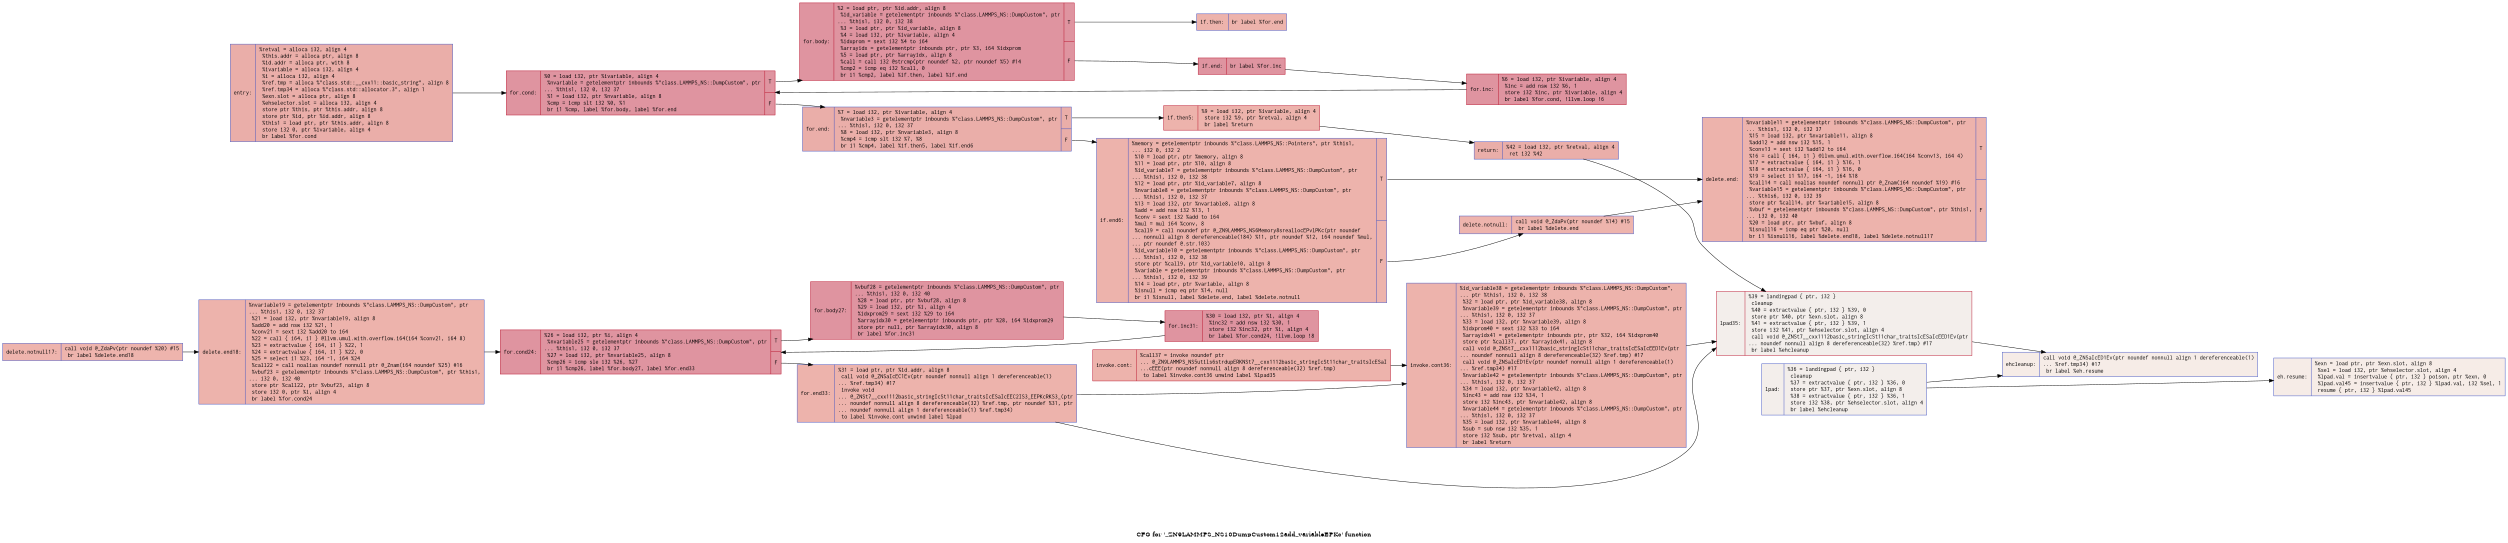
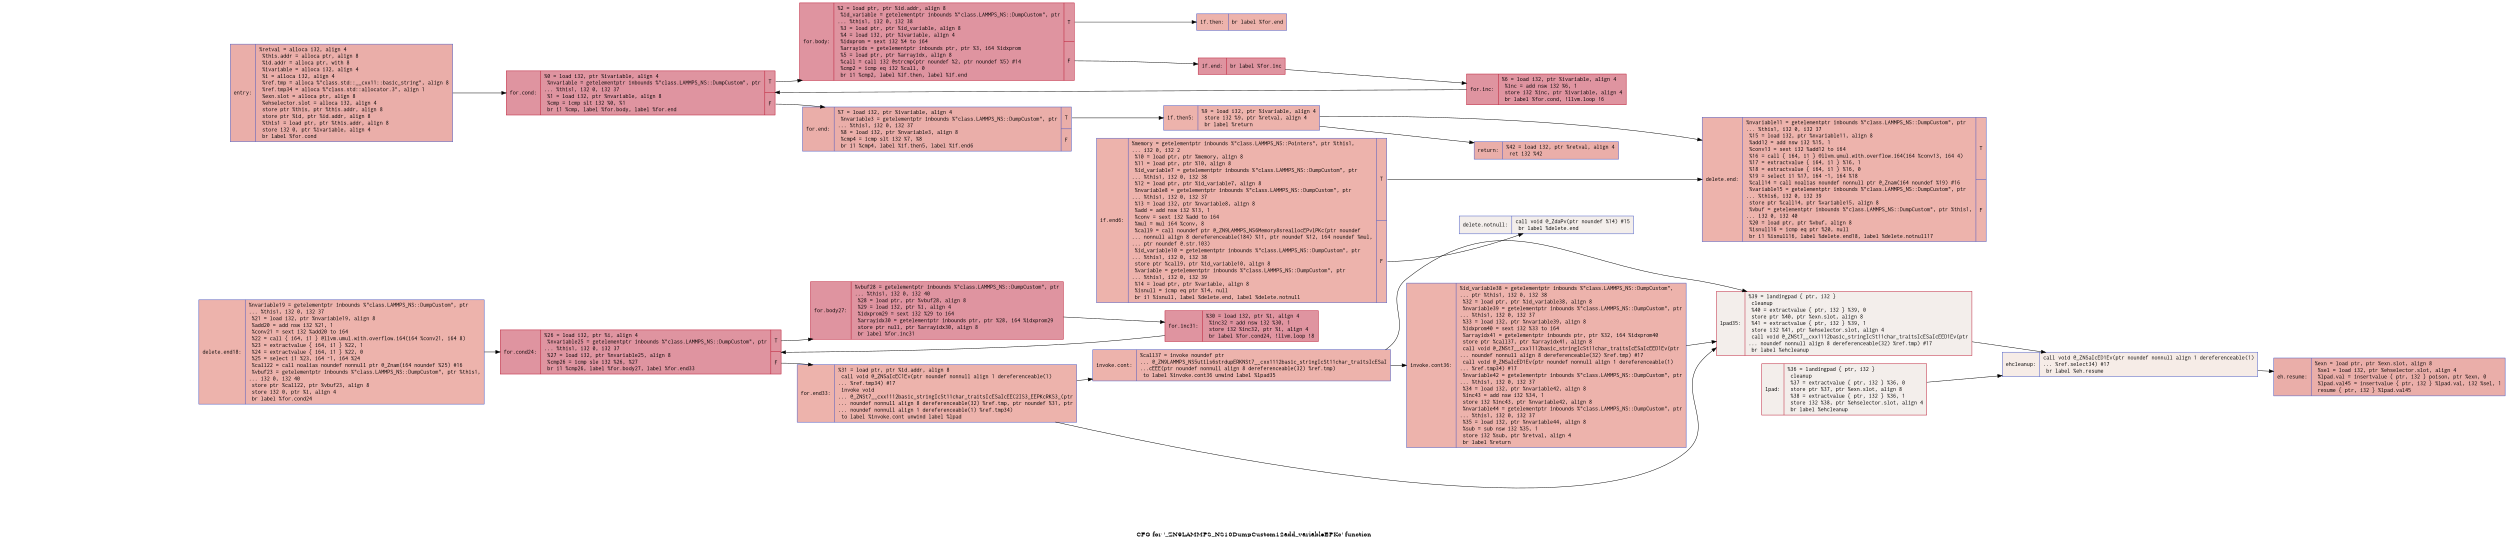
(1242, 118) -> (1242, 118)
(1082, 141) -> none
(1651, 209) -> (1509, 120)
(1684, 210) -> (1533, 243)
(1546, 225) -> (1546, 225)
(93, 352) -> none
(2072, 364) -> (2076, 364)
(1242, 365) -> (1242, 365)
(2389, 377) -> (2389, 377)
(2098, 385) -> (2263, 371)
(1844, 389) -> (1844, 389)
(1239, 392) -> (1083, 380)
